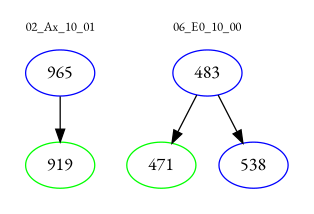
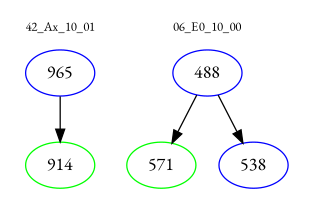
(61, 28) -> (61, 28)
(207, 73) -> (207, 73)
(60, 165) -> (60, 165)
(161, 165) -> (161, 165)
